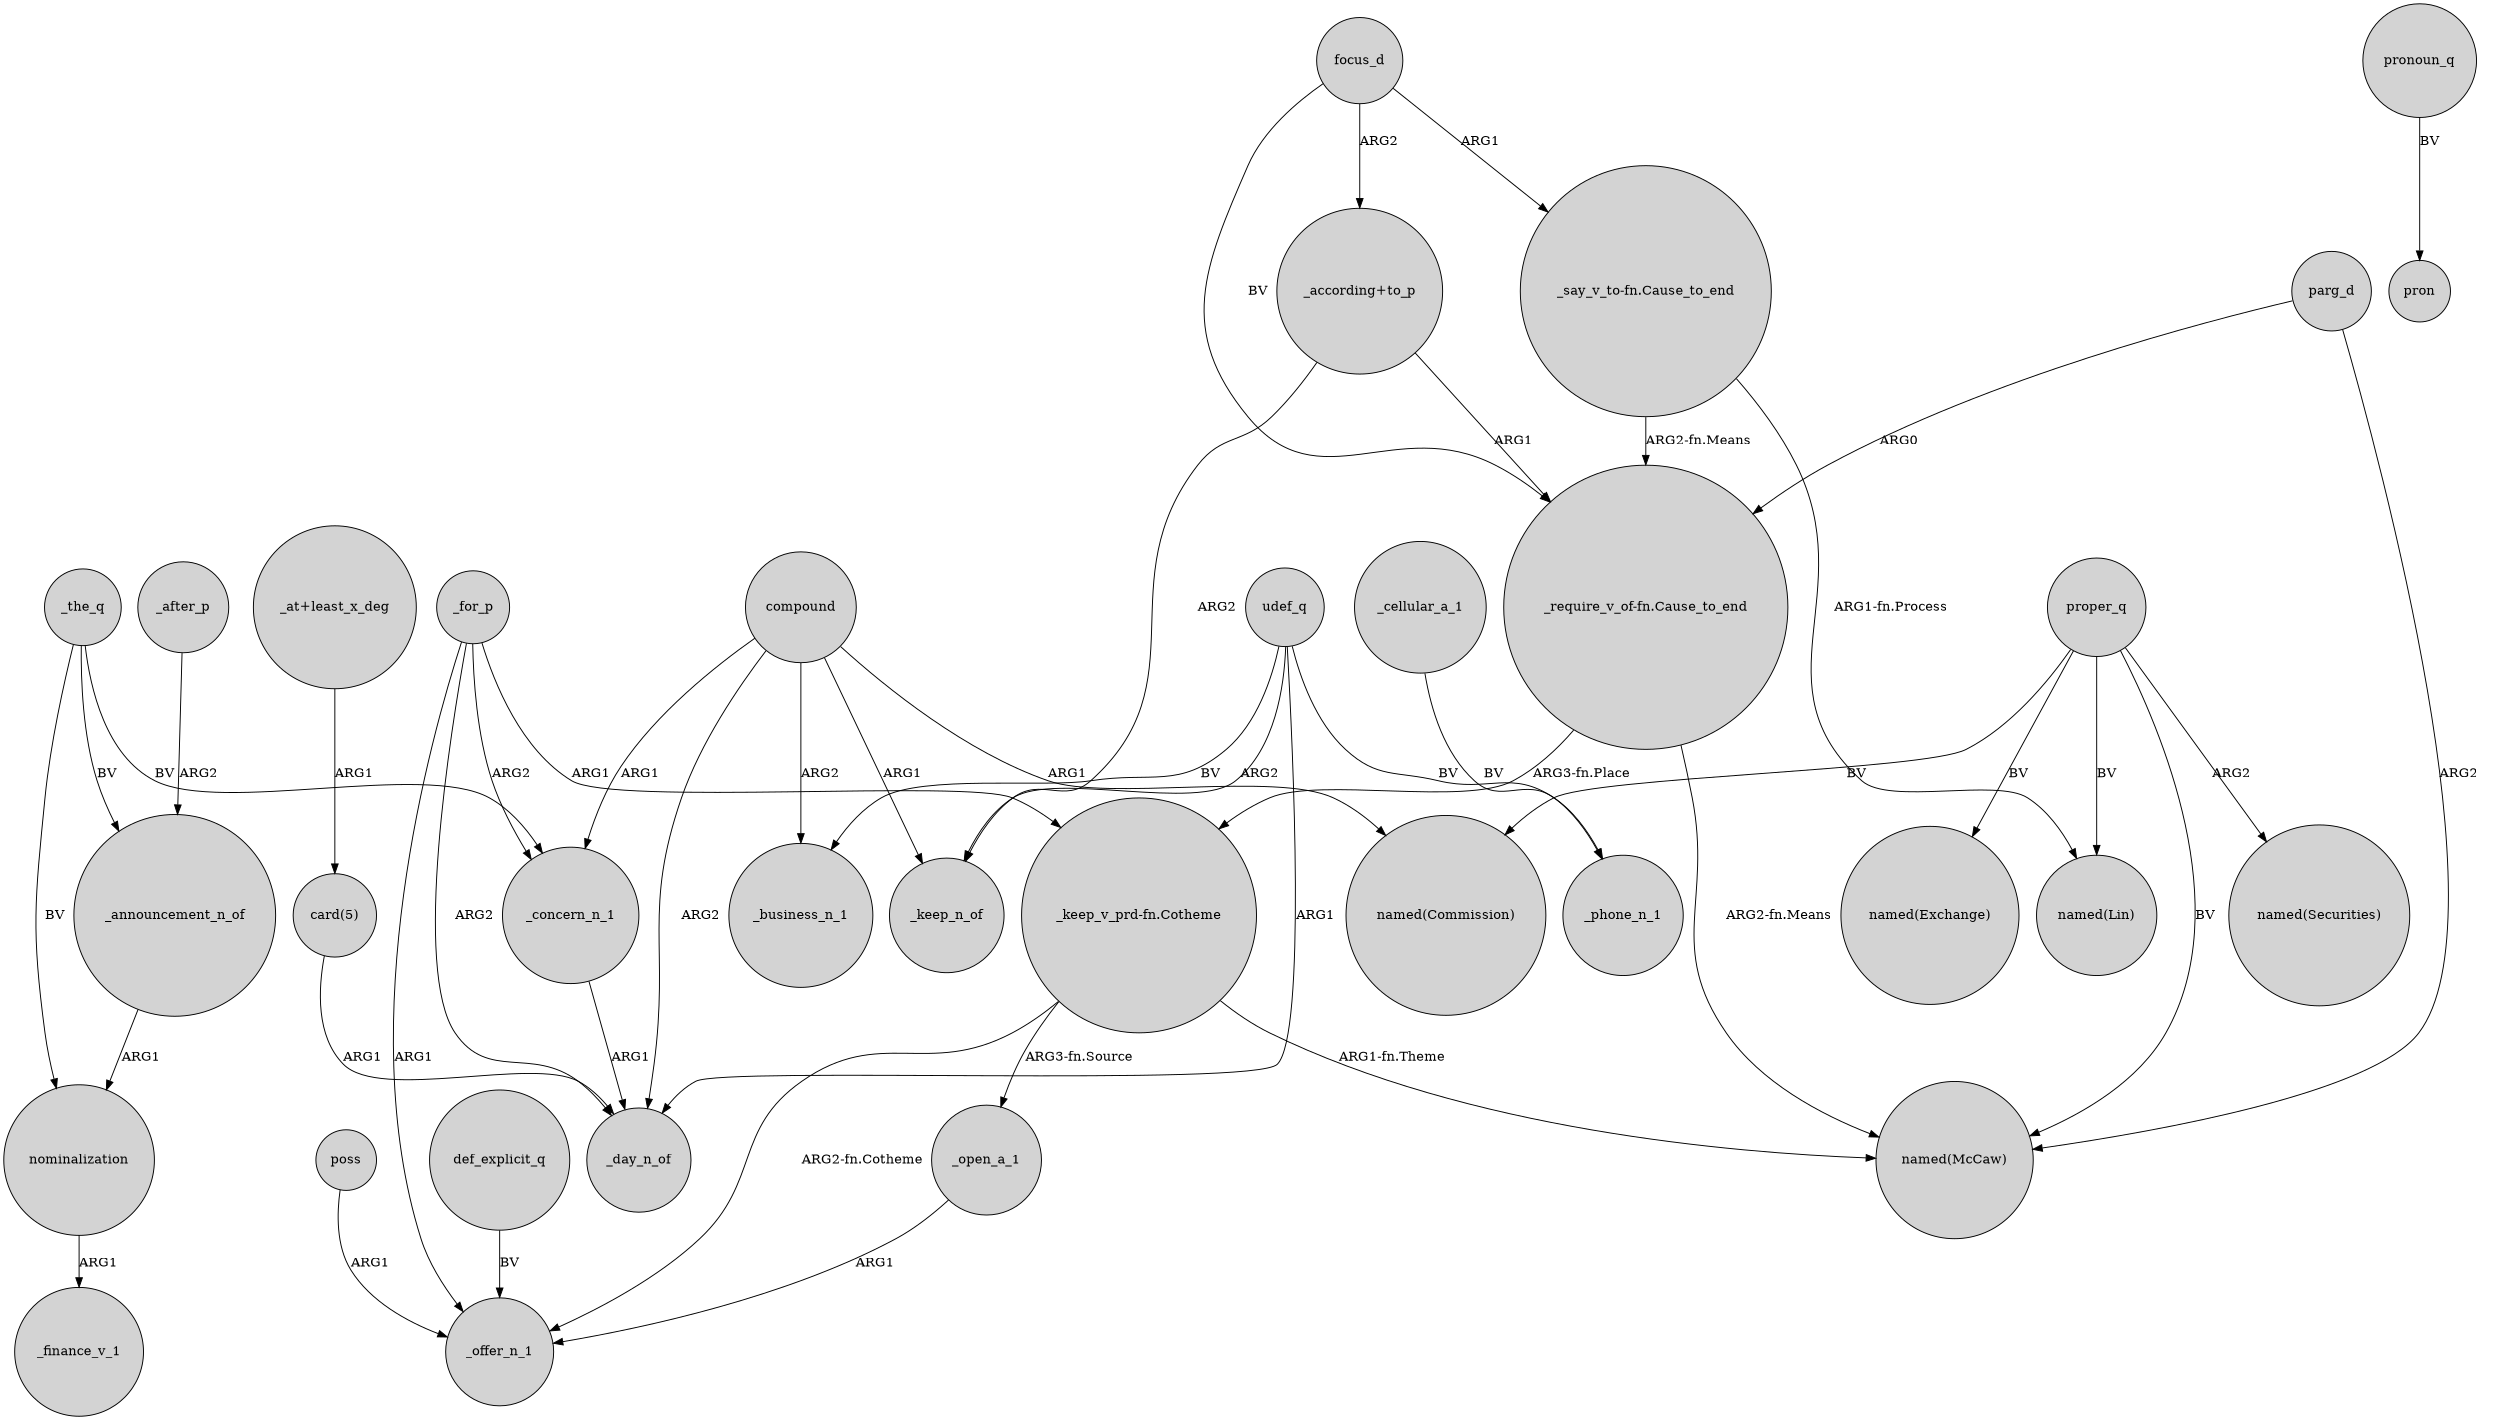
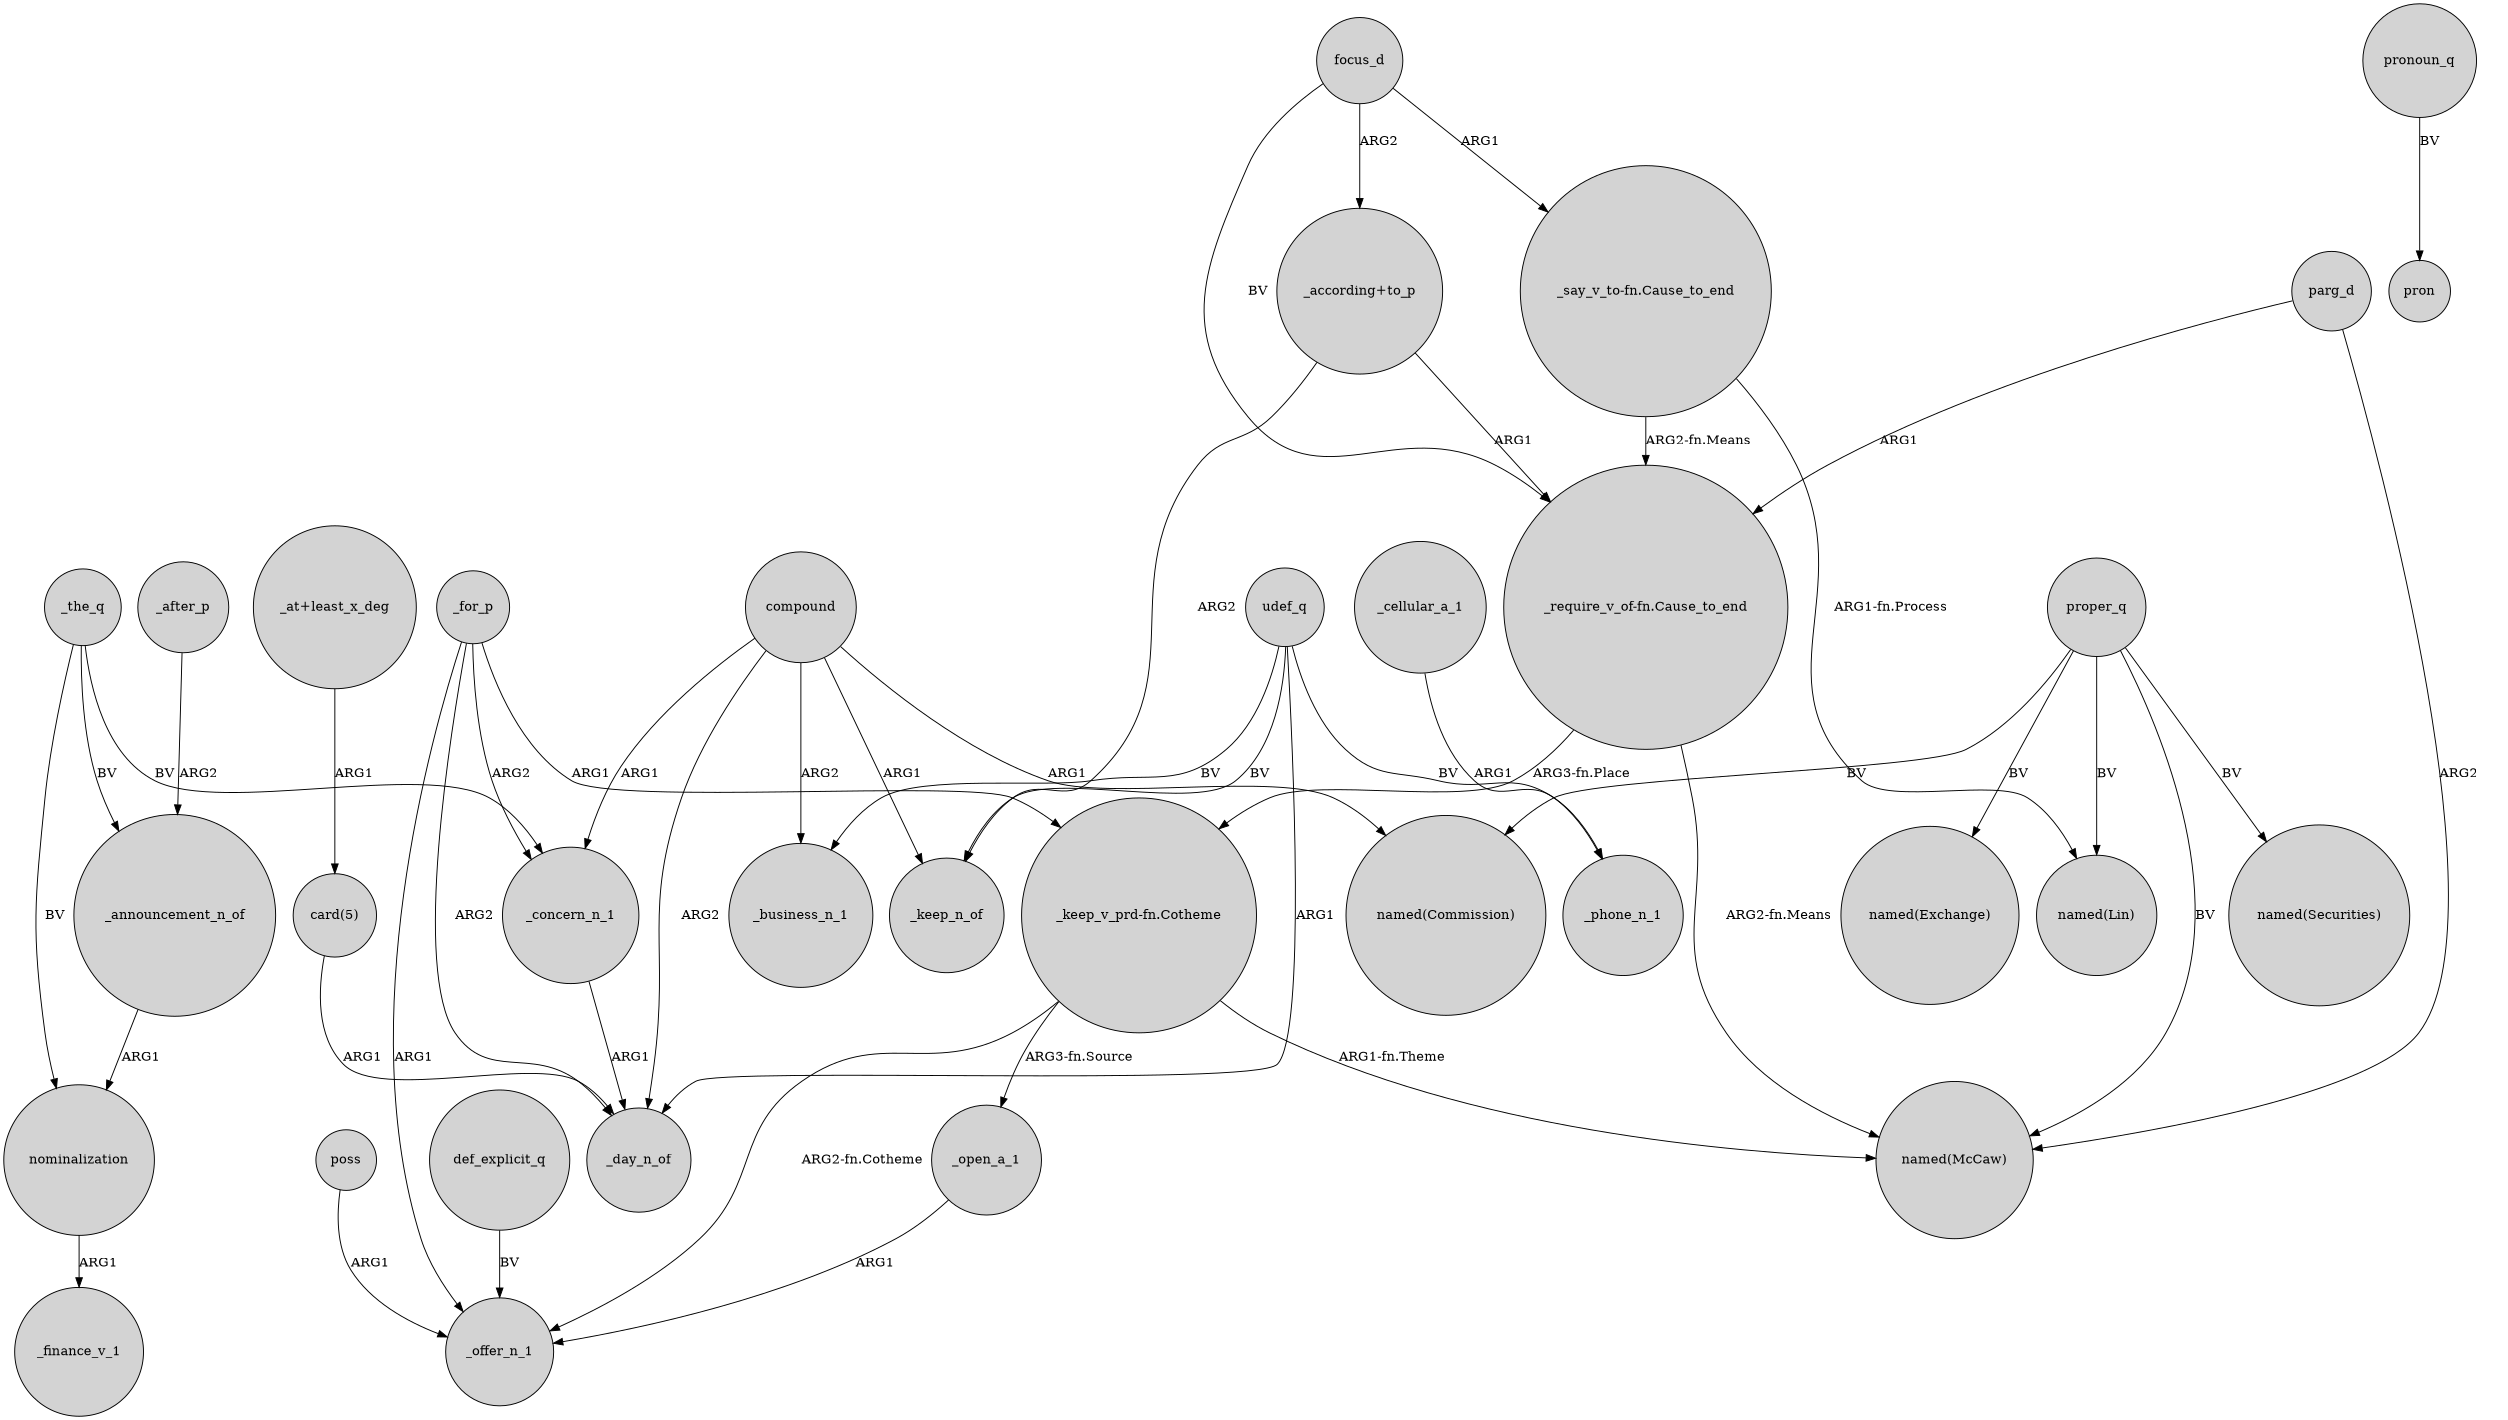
(1899, 441) -> (1899, 441)
(1260, 774) -> (1260, 774)
(1494, 774) -> (1494, 774)
(2232, 774) -> (2232, 774)
